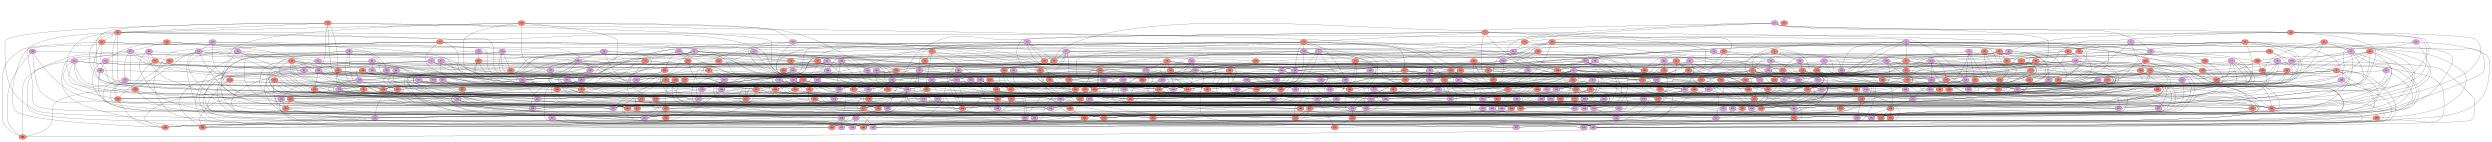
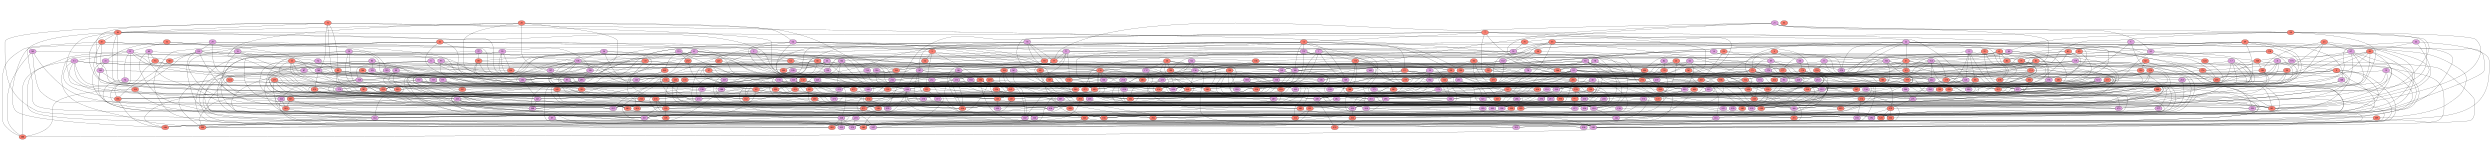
(980, 80) -> (980, 80)
(2252, 108) -> (2252, 108)
